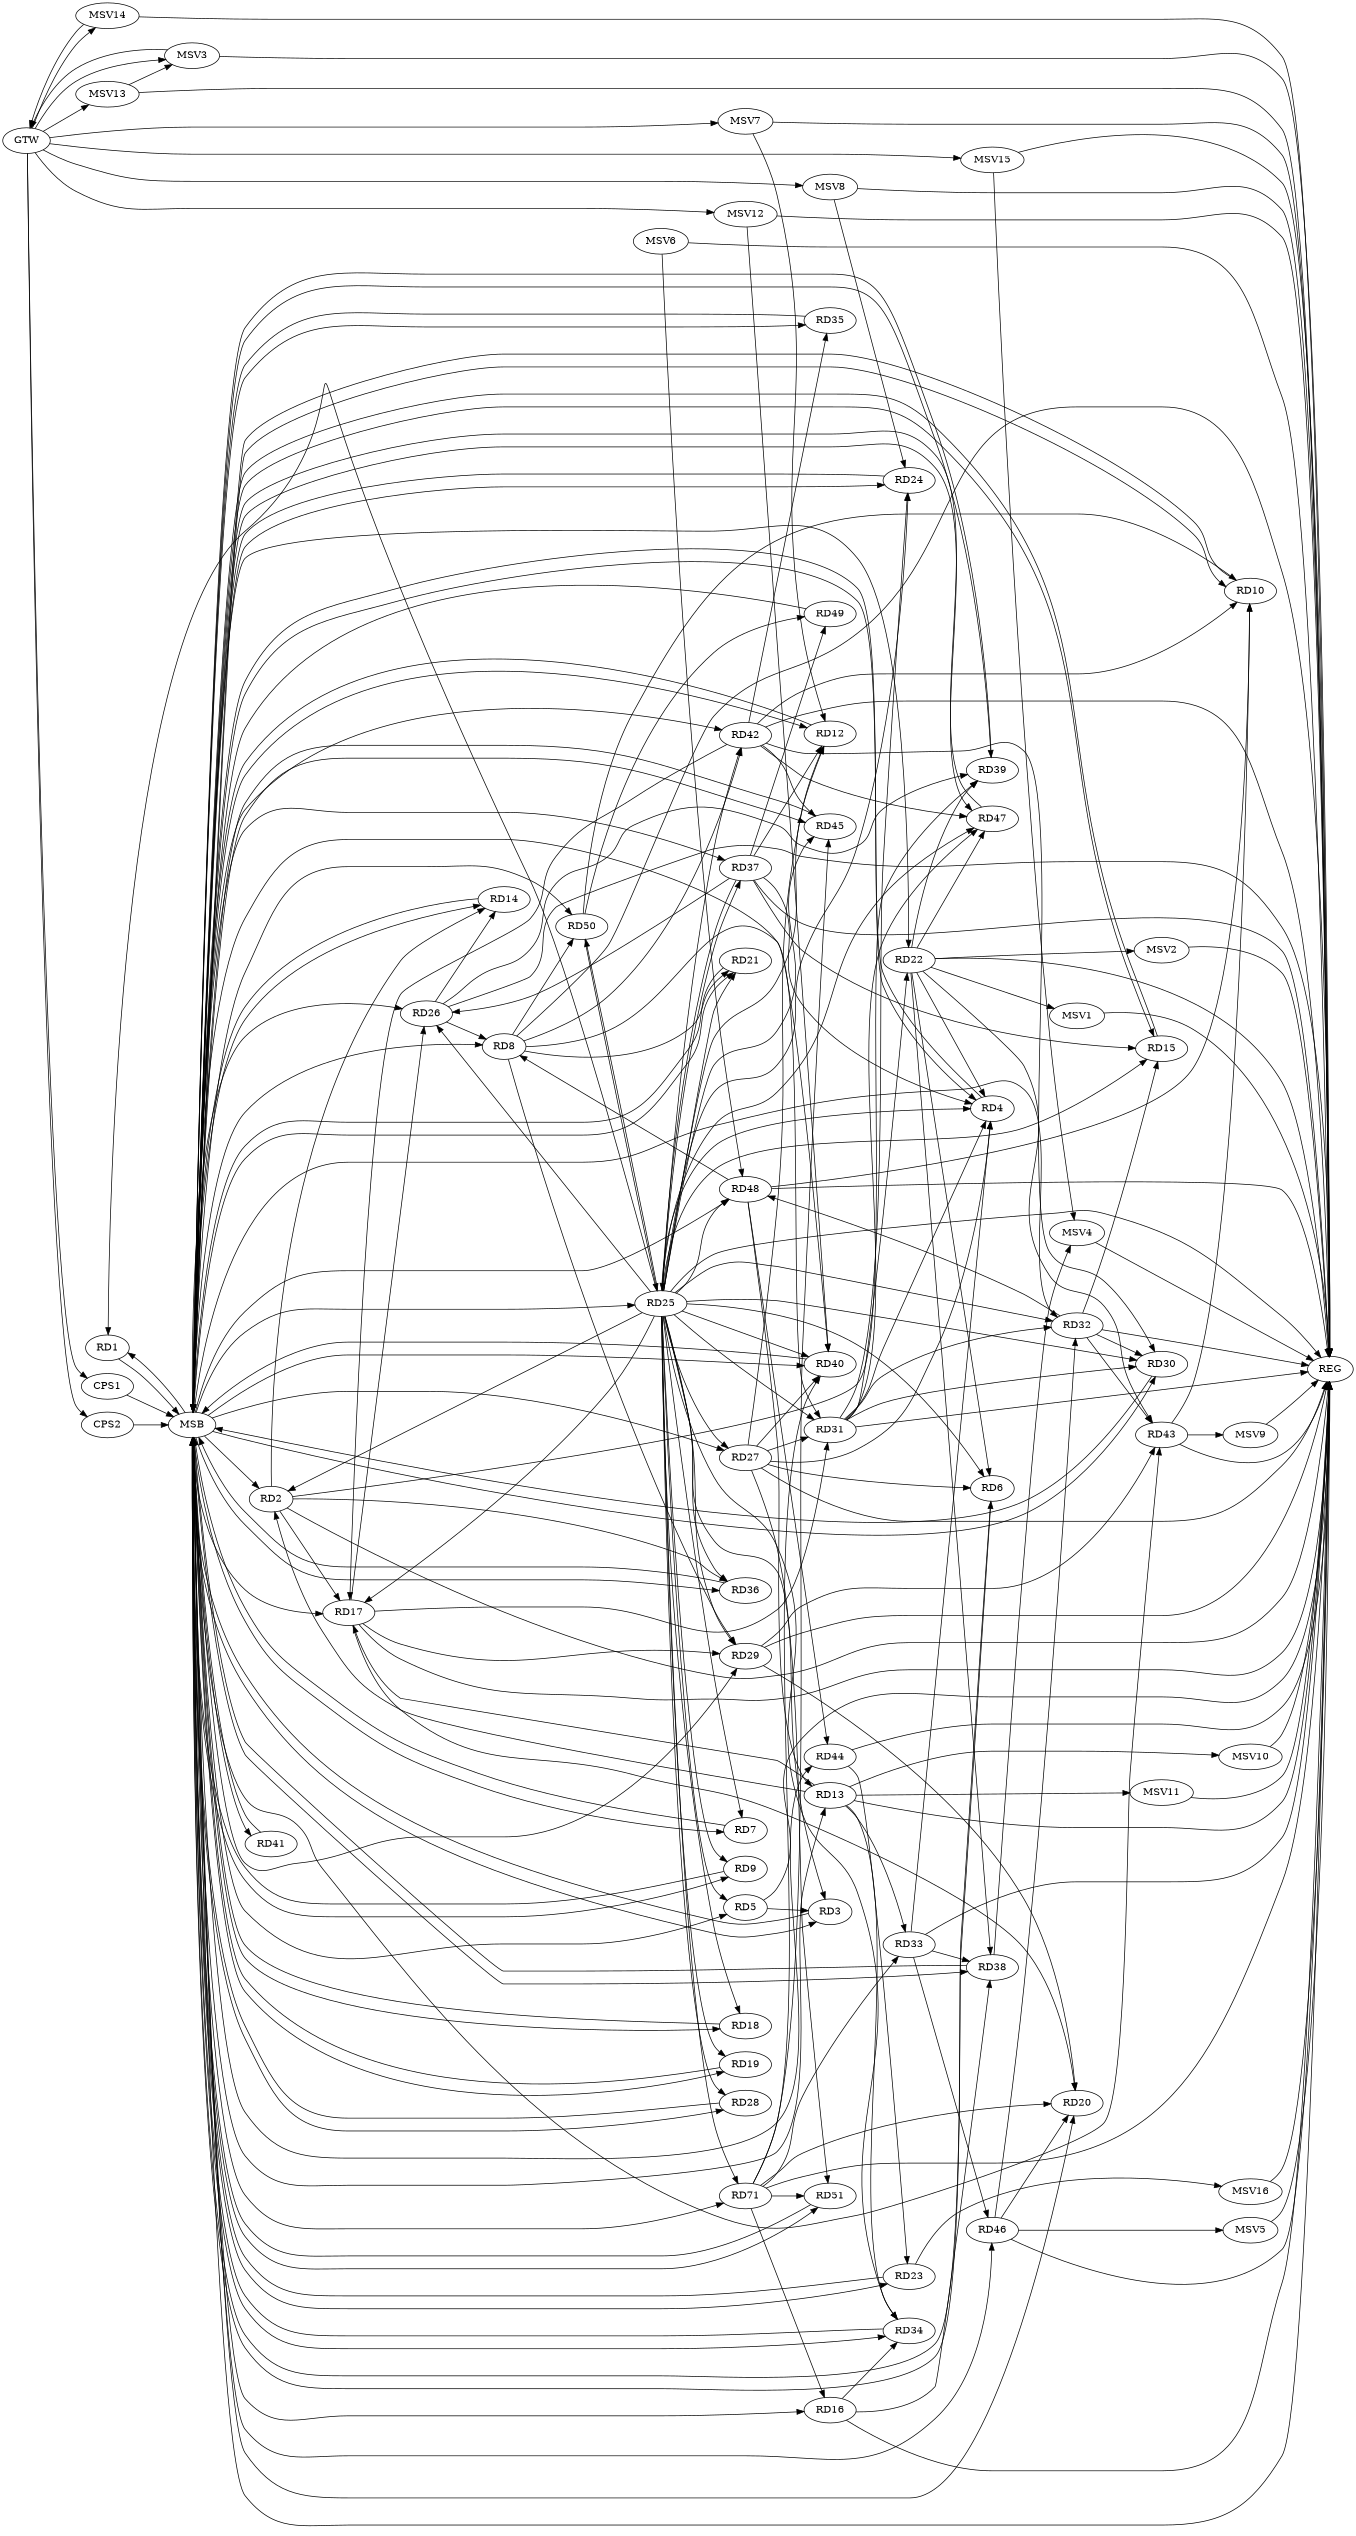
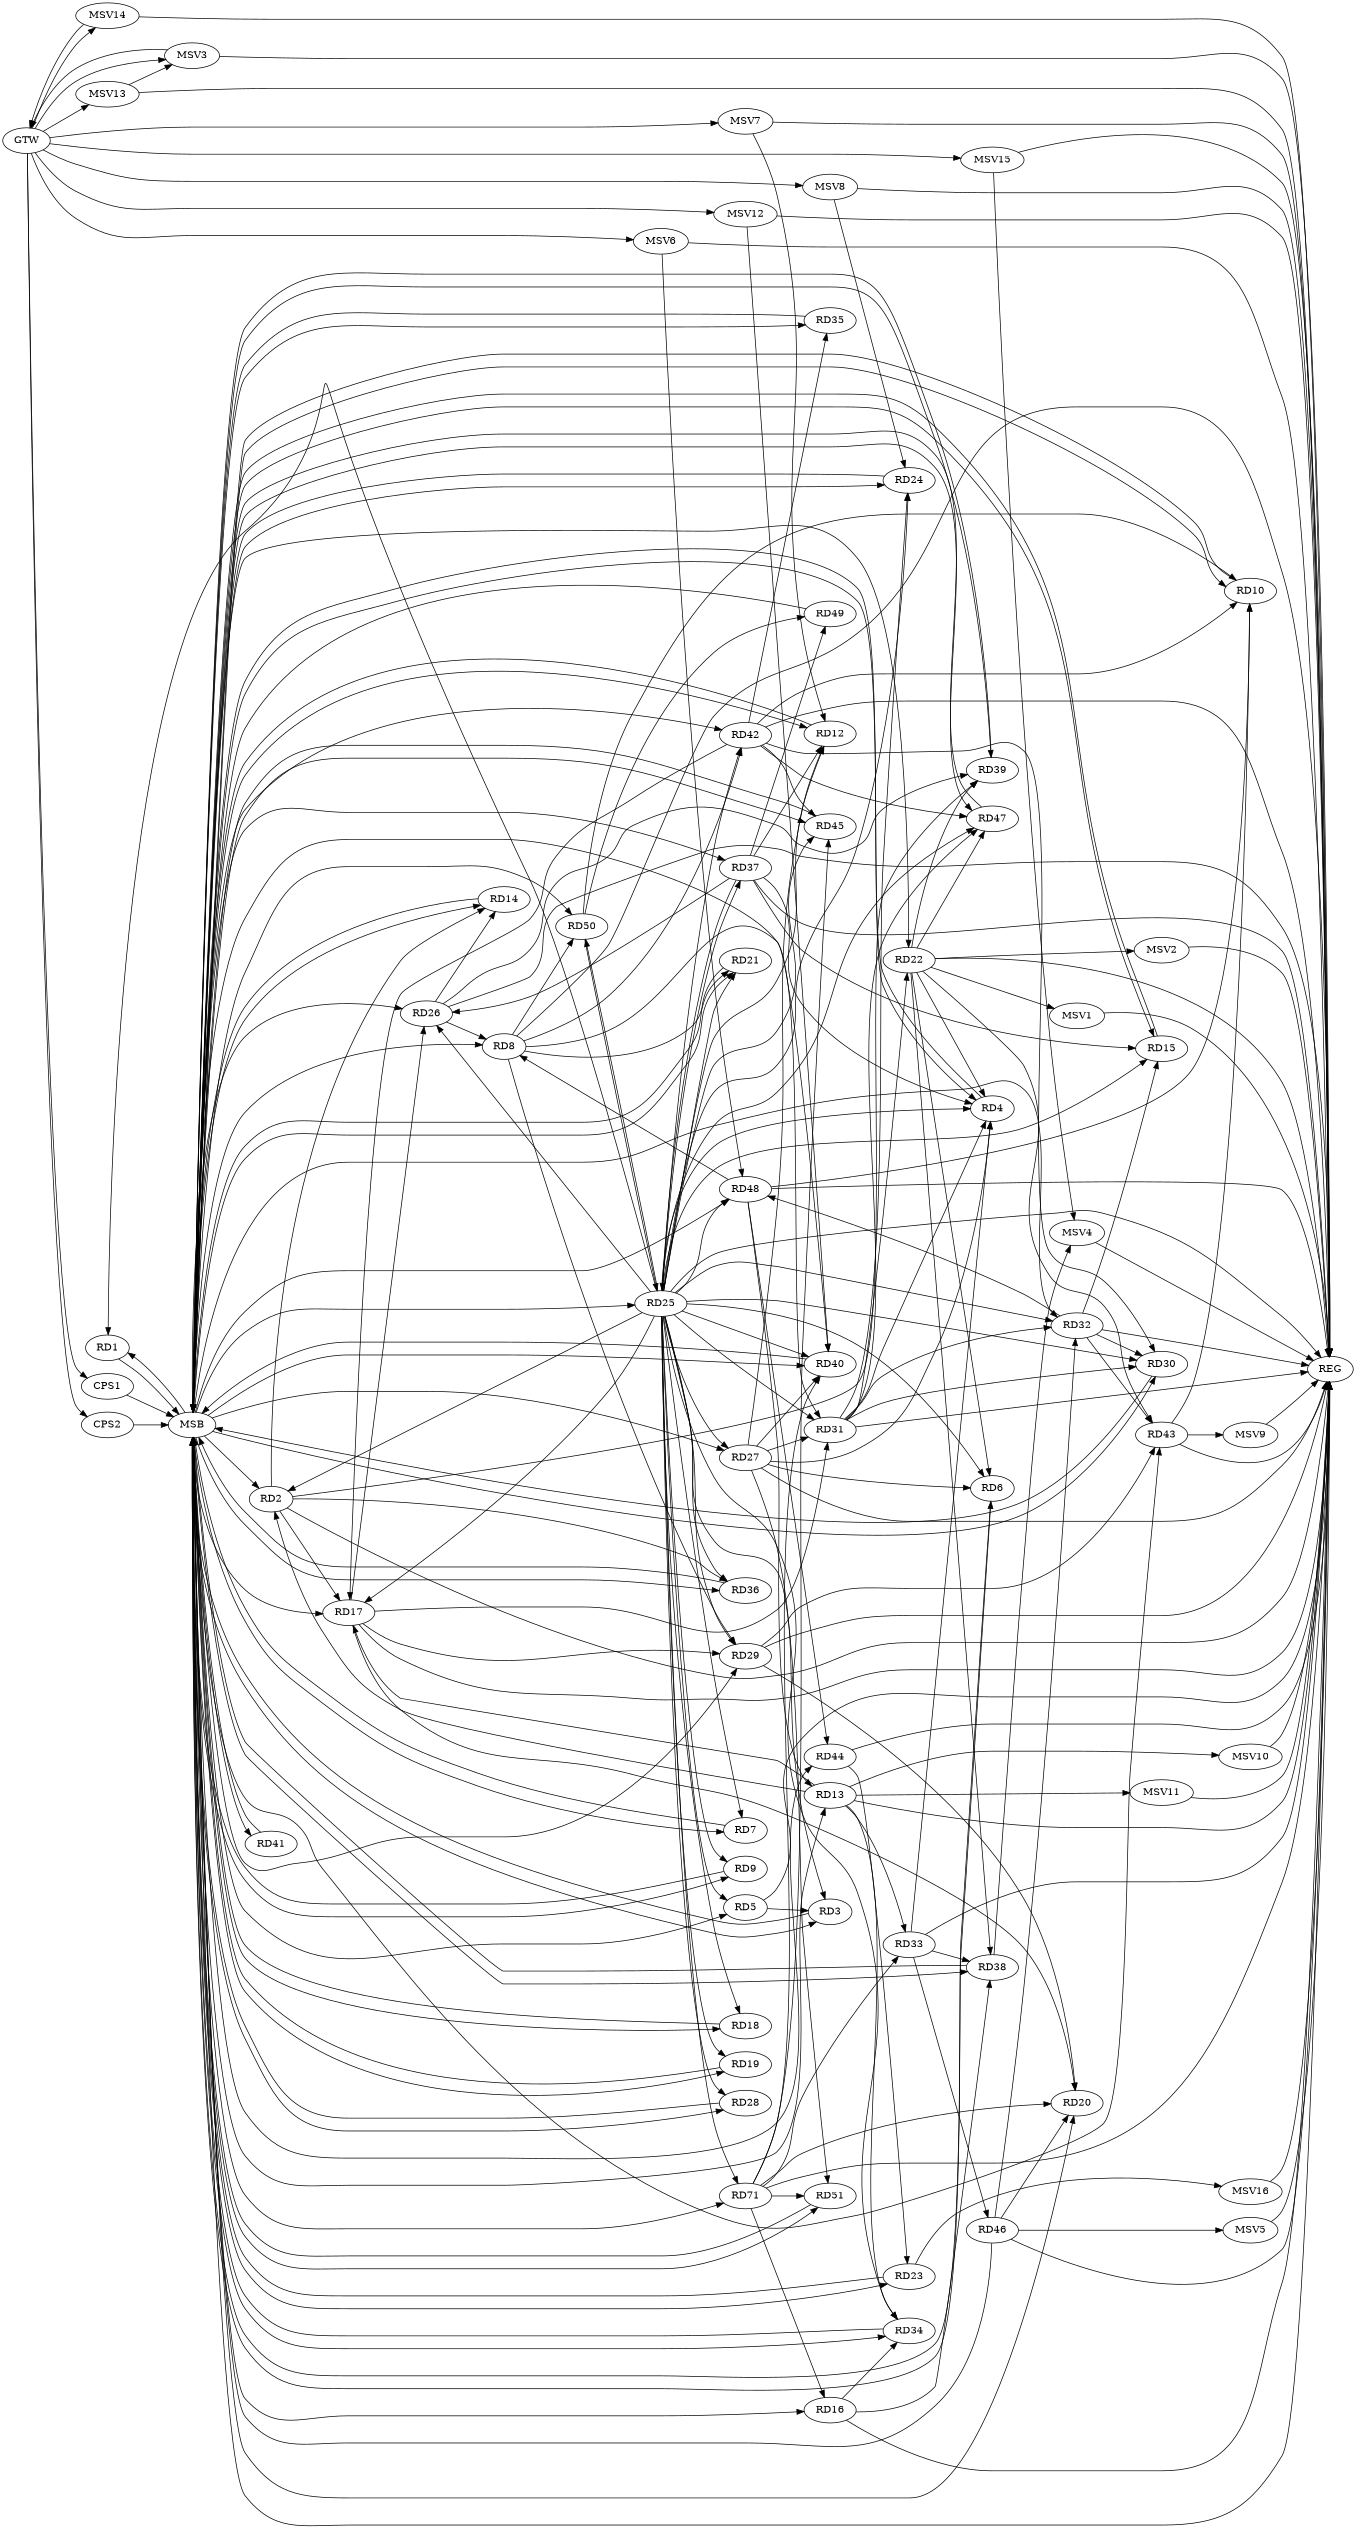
none -> (309, 236)
(244, 2426) -> (247, 2418)
